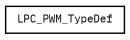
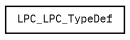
(65, 20) -> (65, 20)
